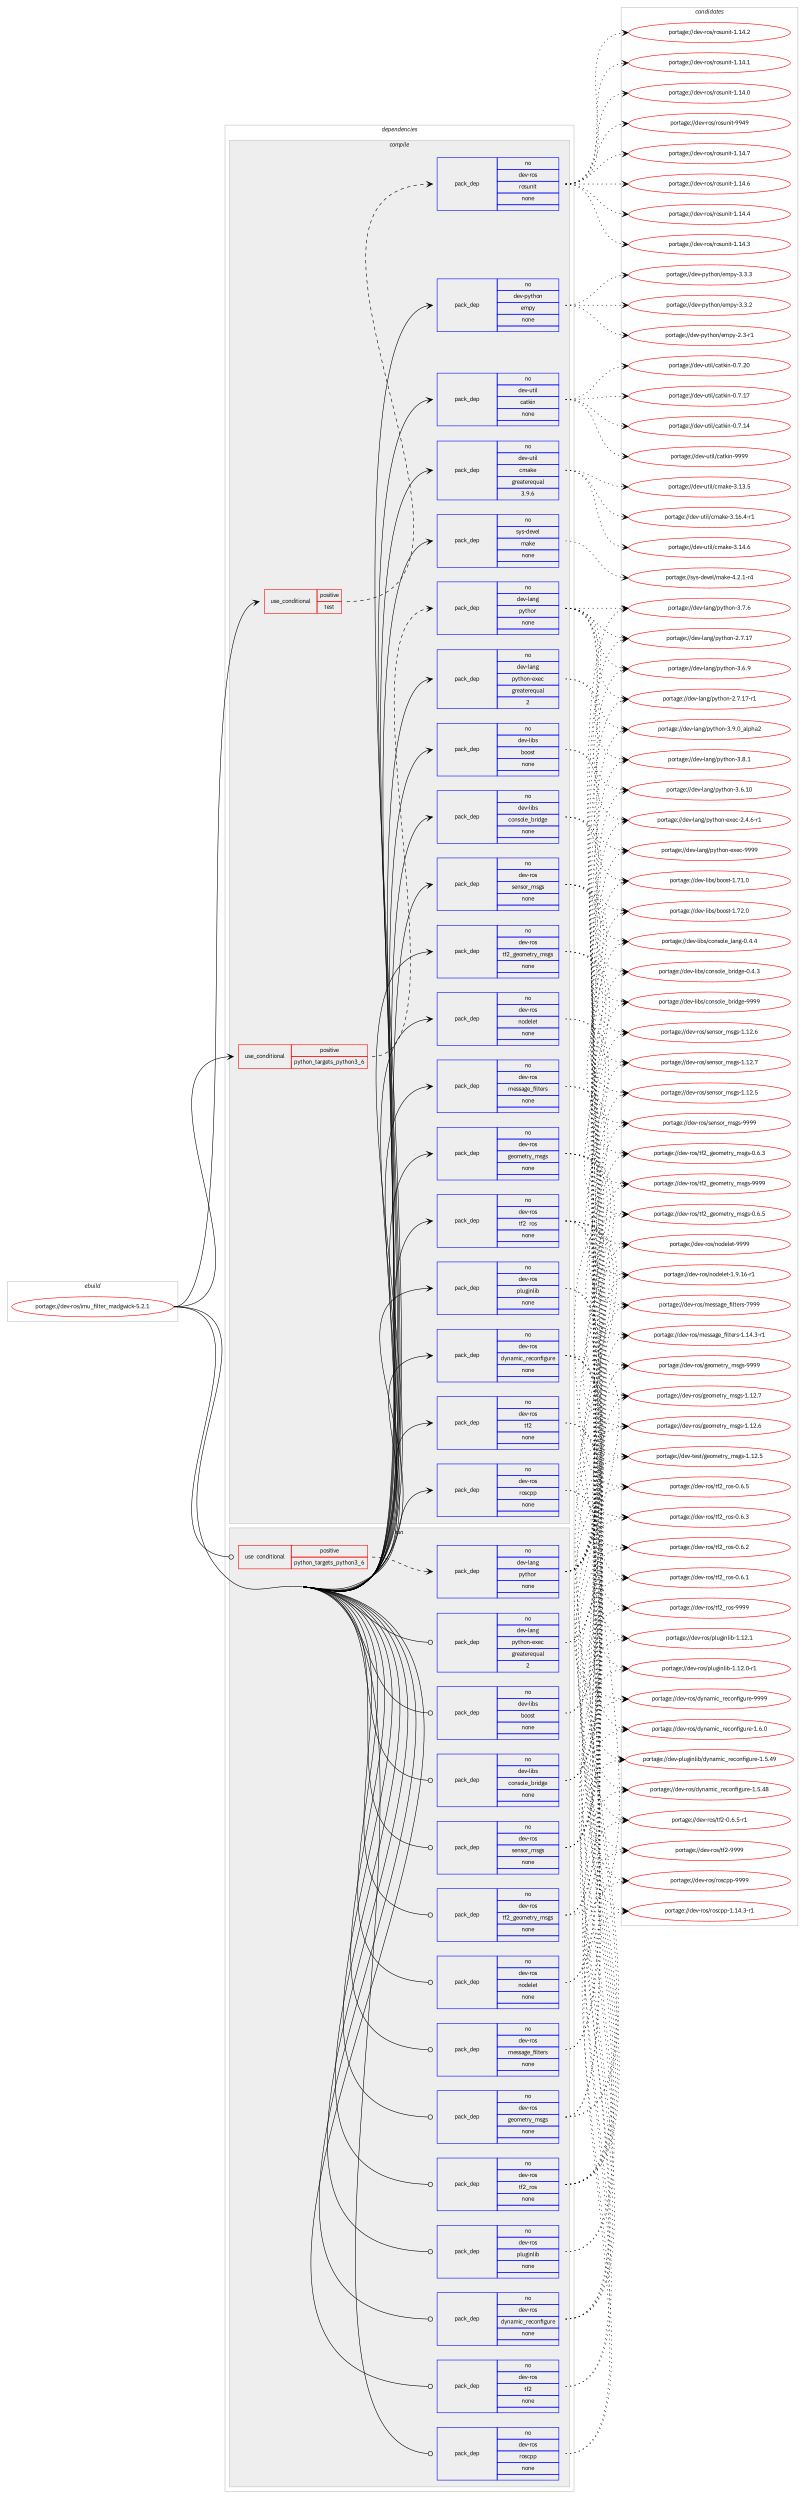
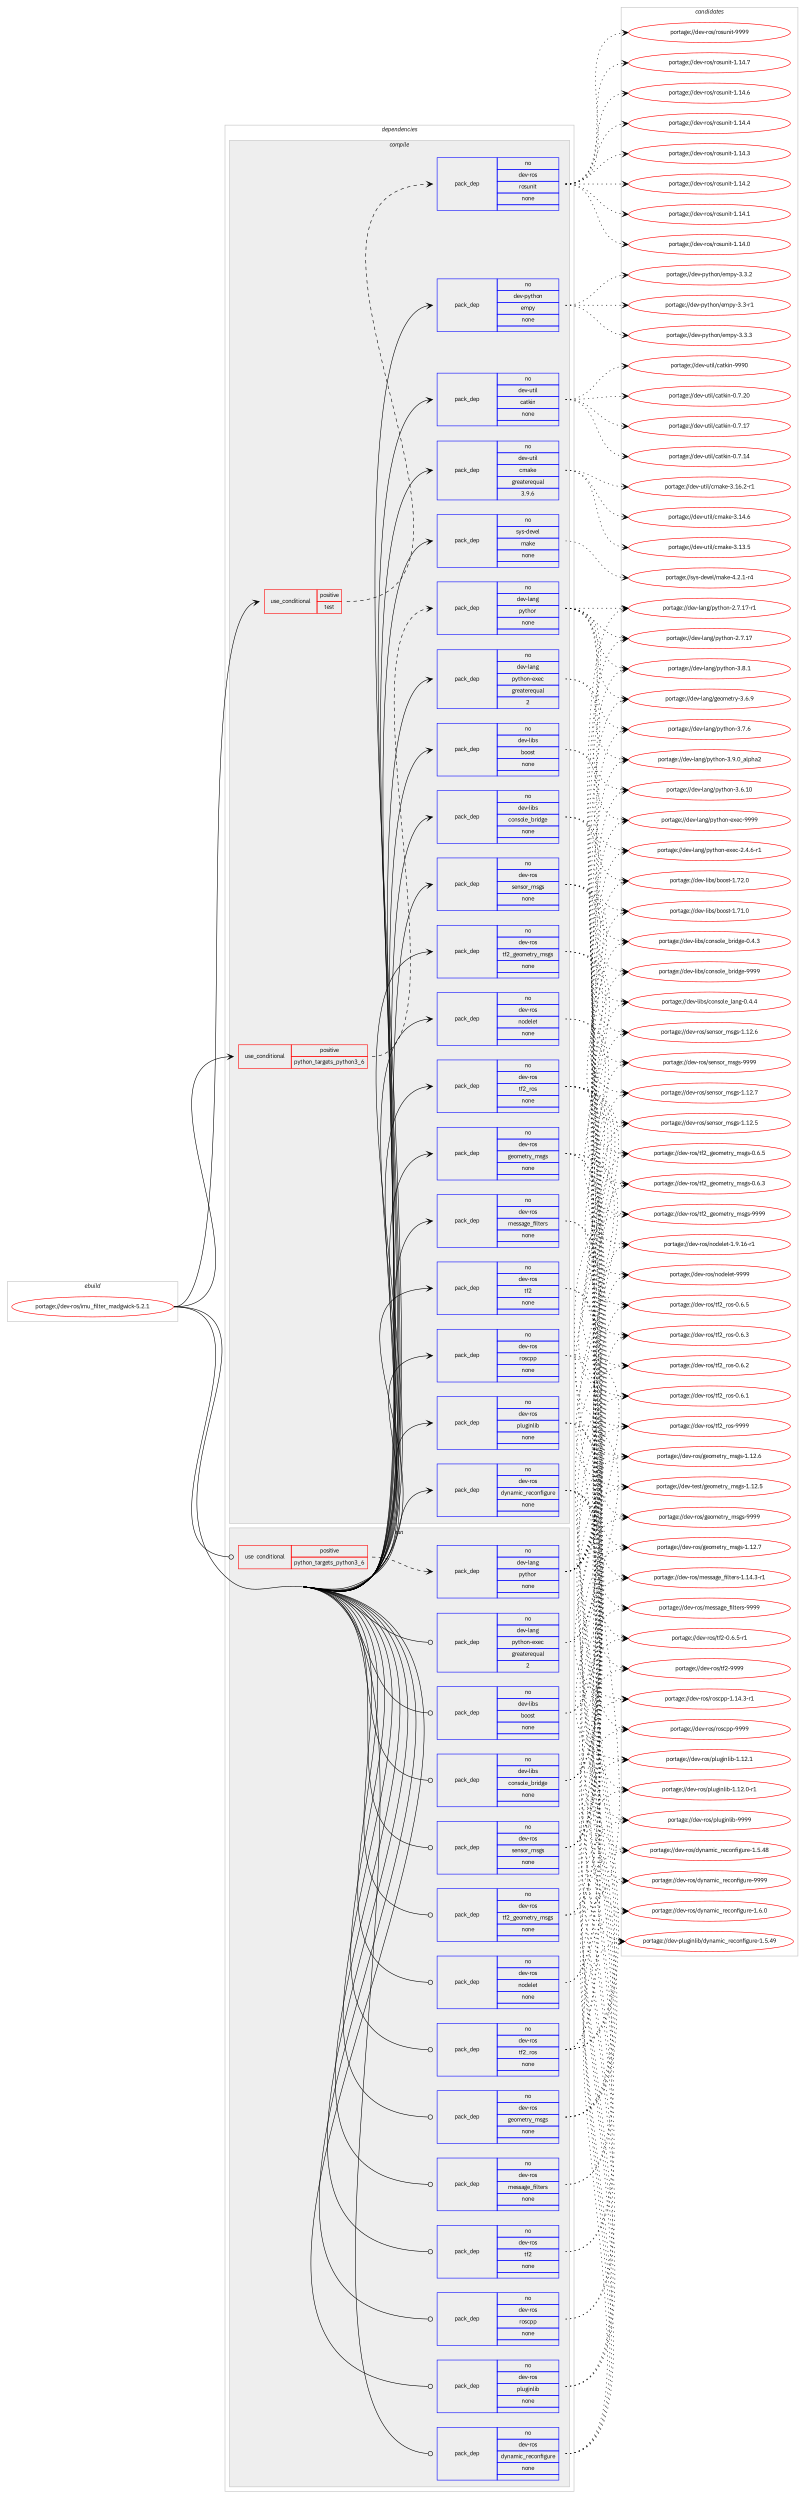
(710, 123) -> (710, 33)
(710, 336) -> (710, 305)
(710, 457) -> (710, 366)
(710, 517) -> (710, 487)
(710, 669) -> (710, 699)
(710, 1305) -> (710, 1608)
none -> (710, 1820)
